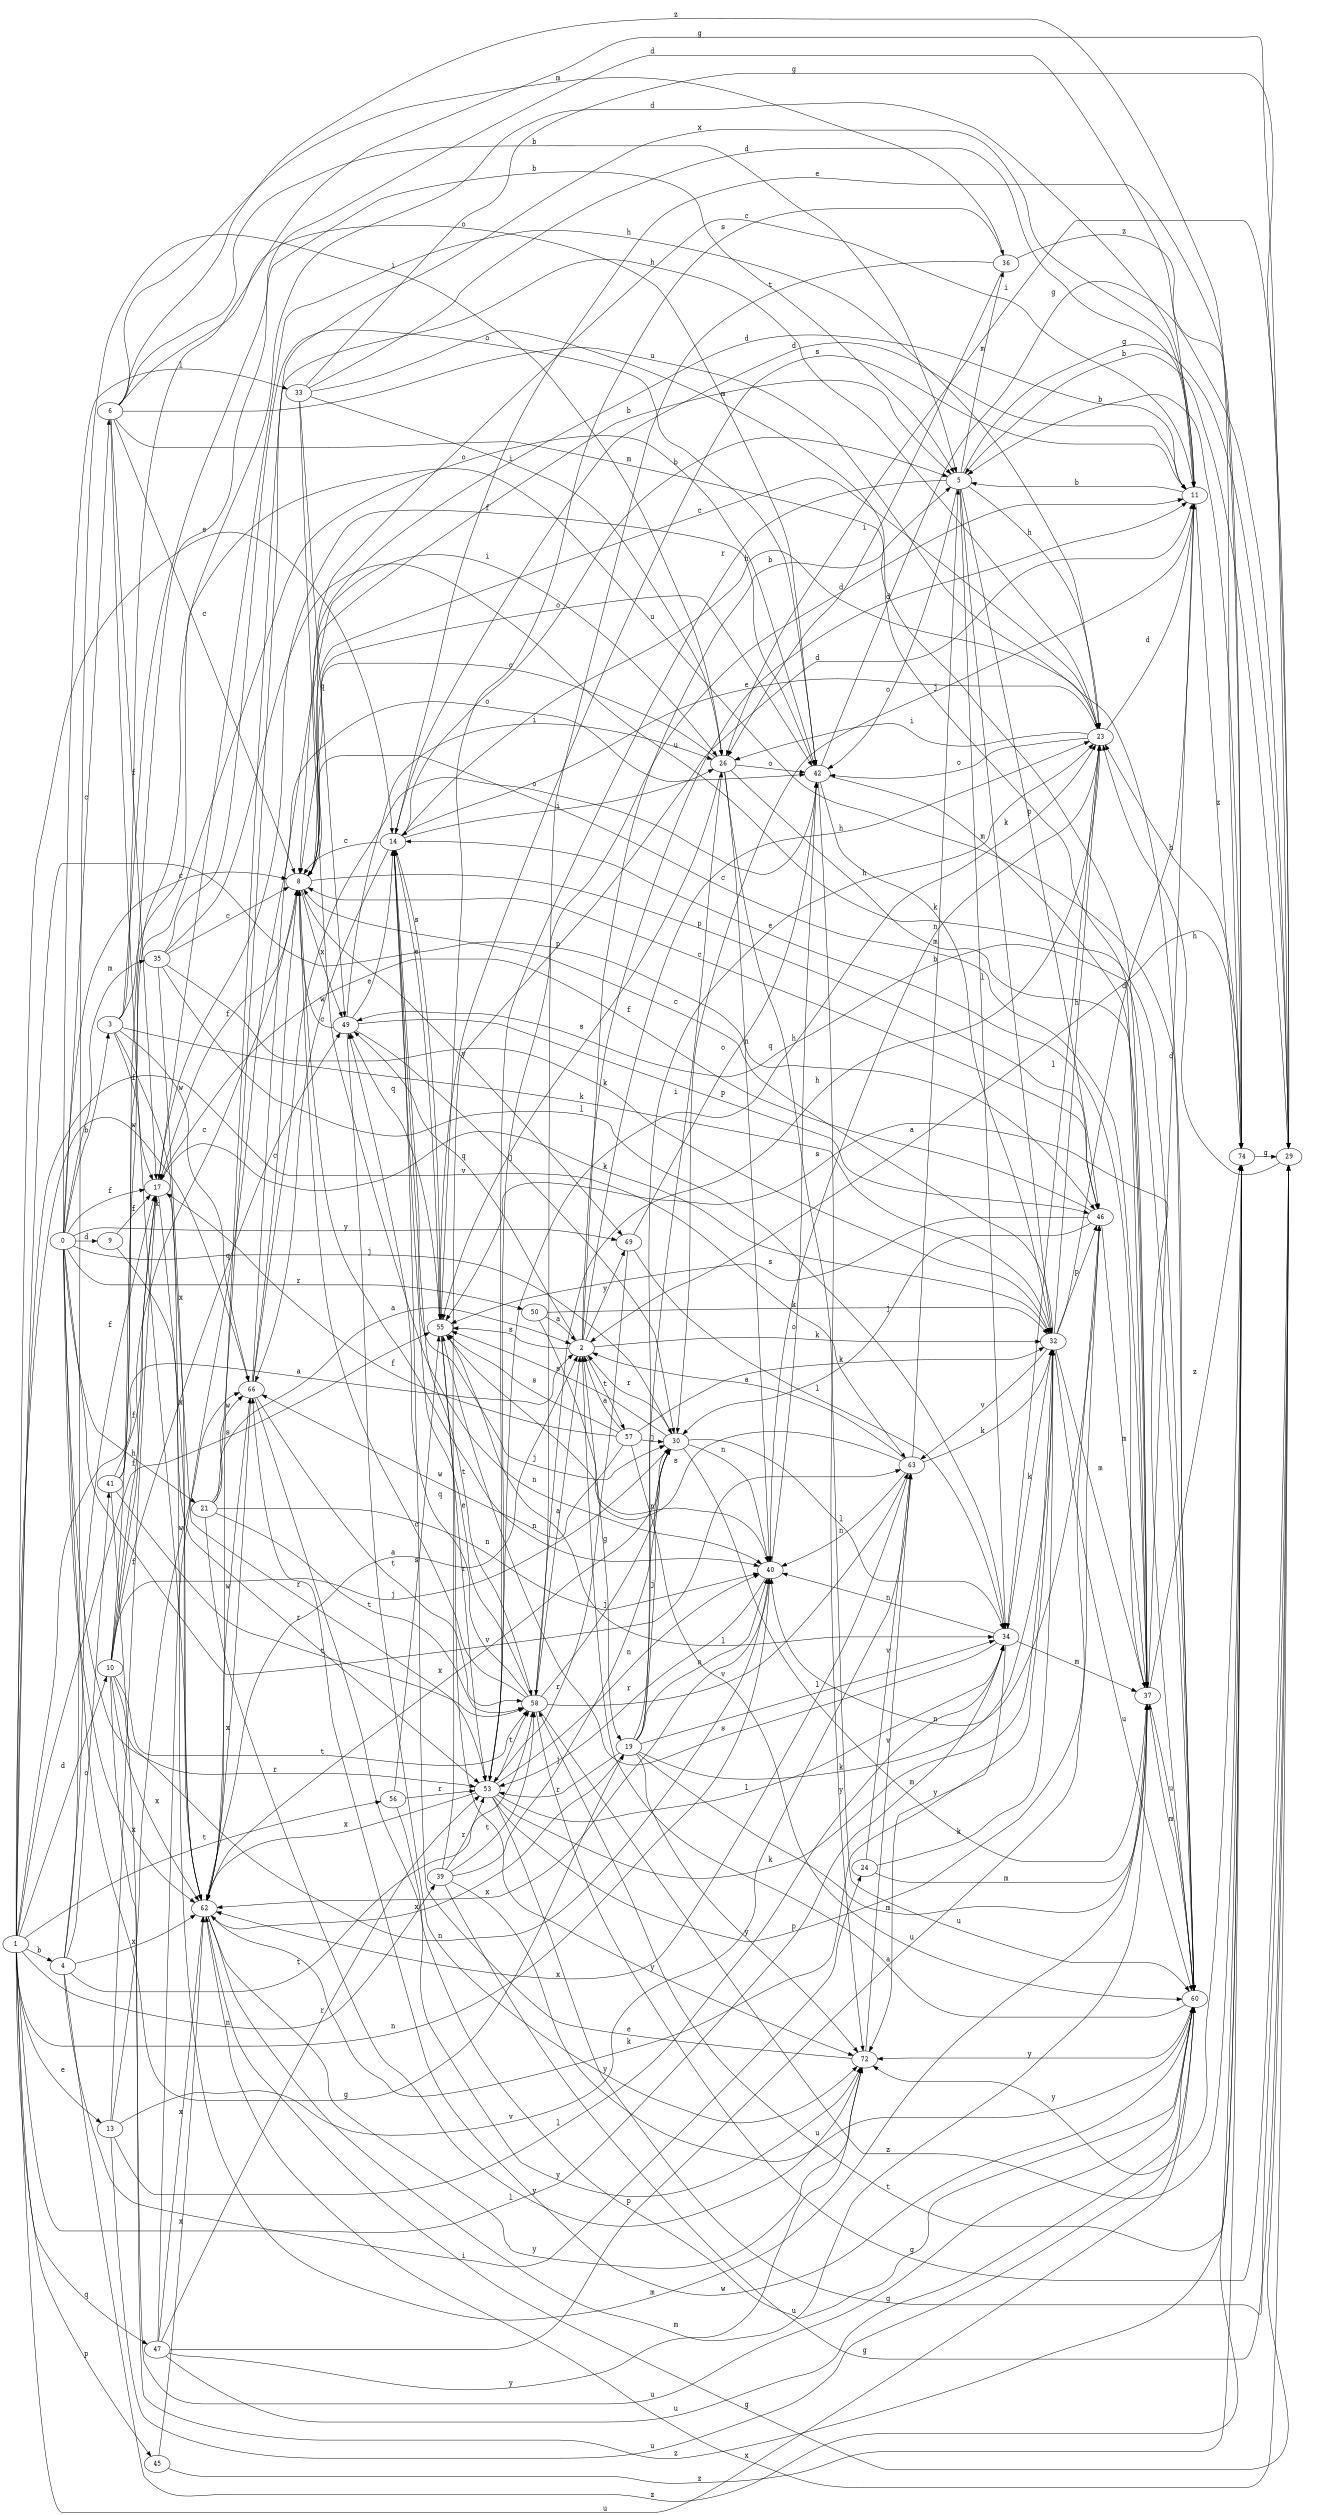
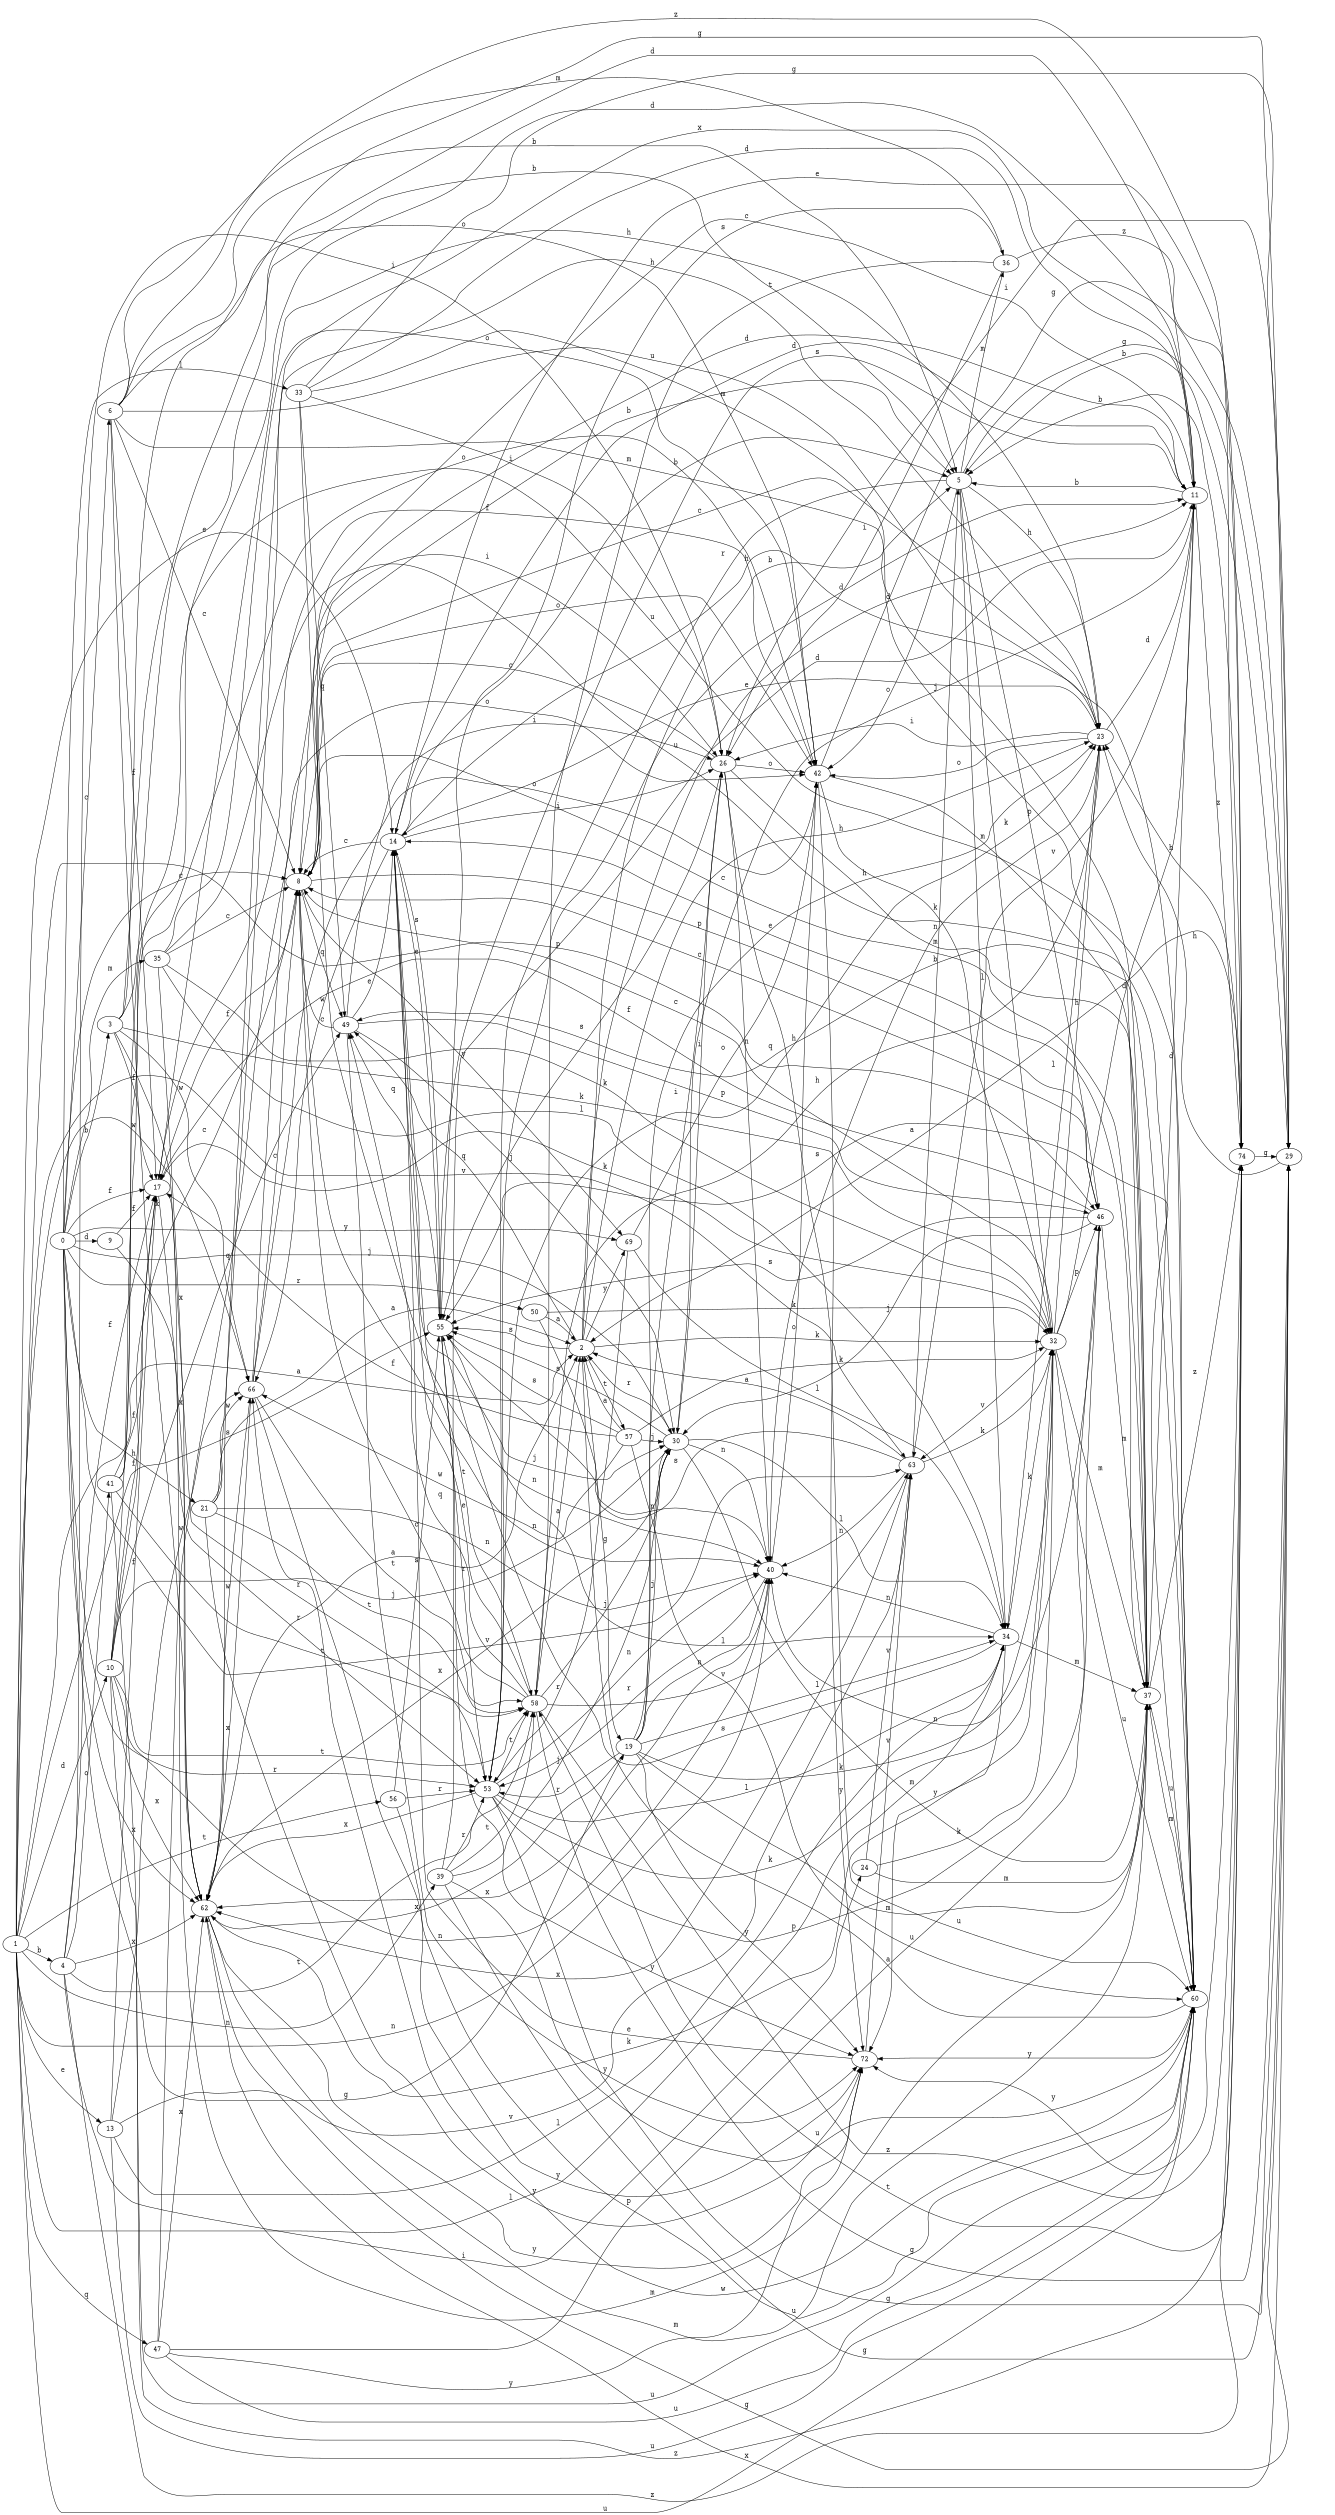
none -> (995, 926)
(322, 953) -> (322, 953)
none -> (699, 1105)
(301, 2059) -> none
(157, 2464) -> none
